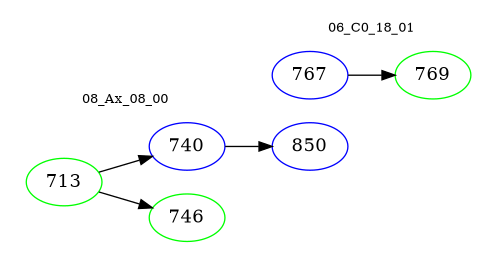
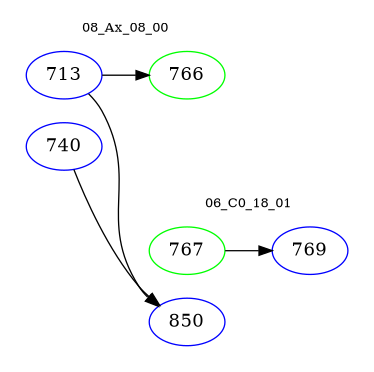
(310, 75) -> (187, 251)
(433, 75) -> (310, 251)
(119, 166) -> (119, 195)
(64, 182) -> (64, 75)
(187, 218) -> (187, 75)
